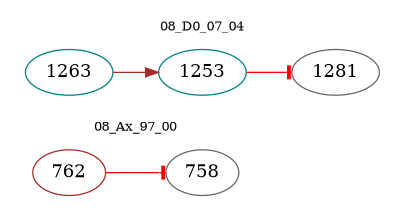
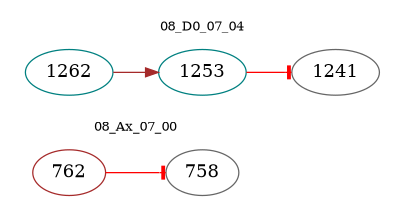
(69, 72) -> (69, 72)
(336, 72) -> (336, 72)
(136, 128) -> (136, 128)
